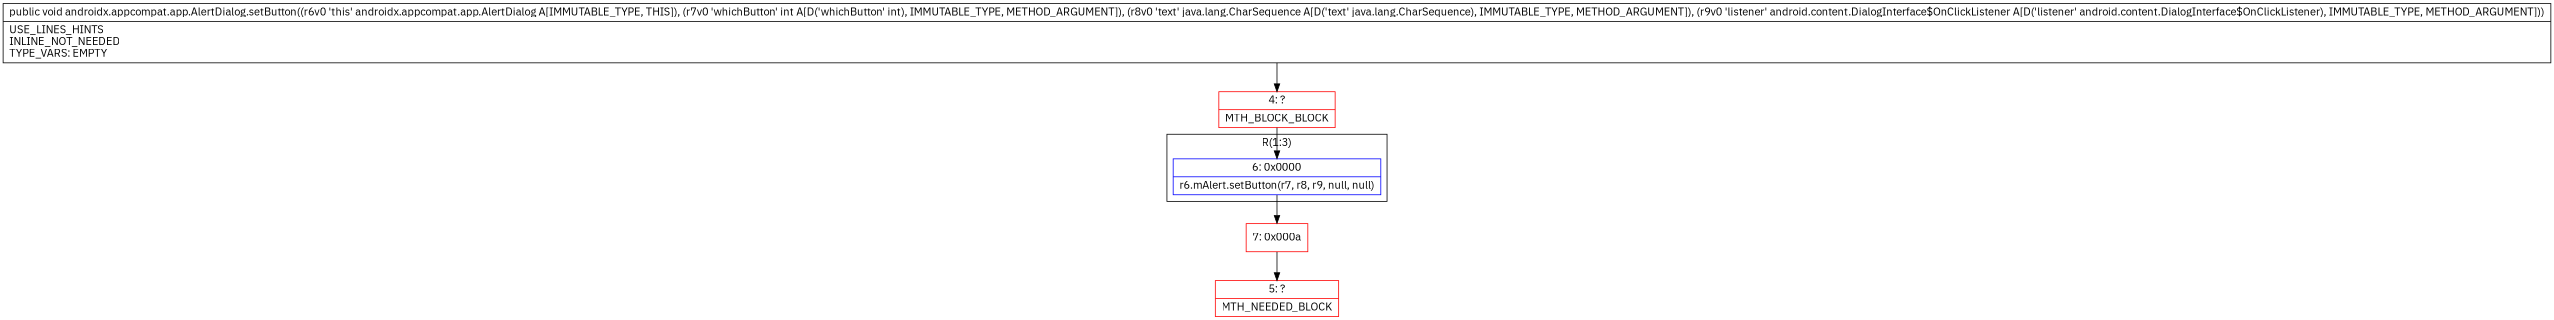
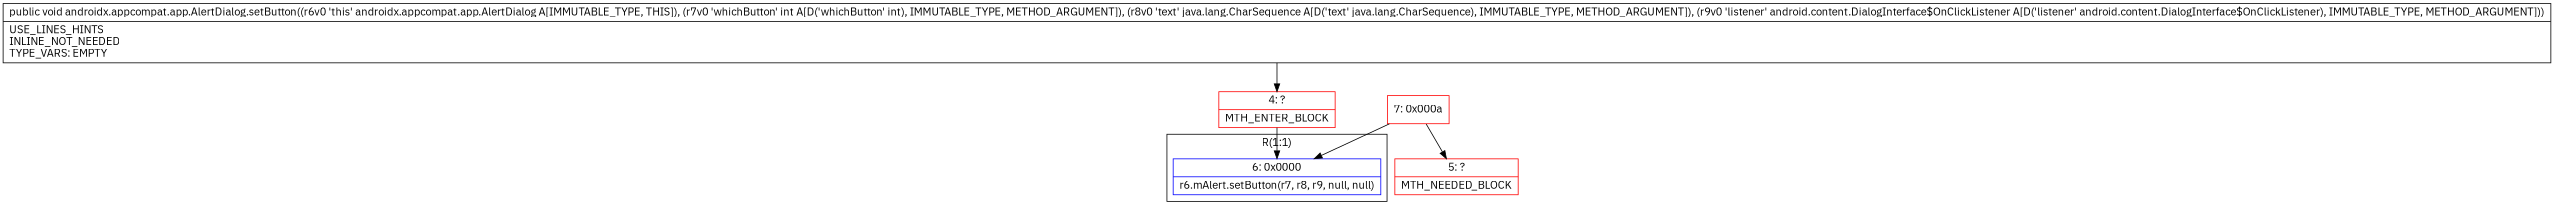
(1277, 118) -> (1277, 118)
(1277, 143) -> (1277, 143)
(1277, 206) -> (1355, 140)
